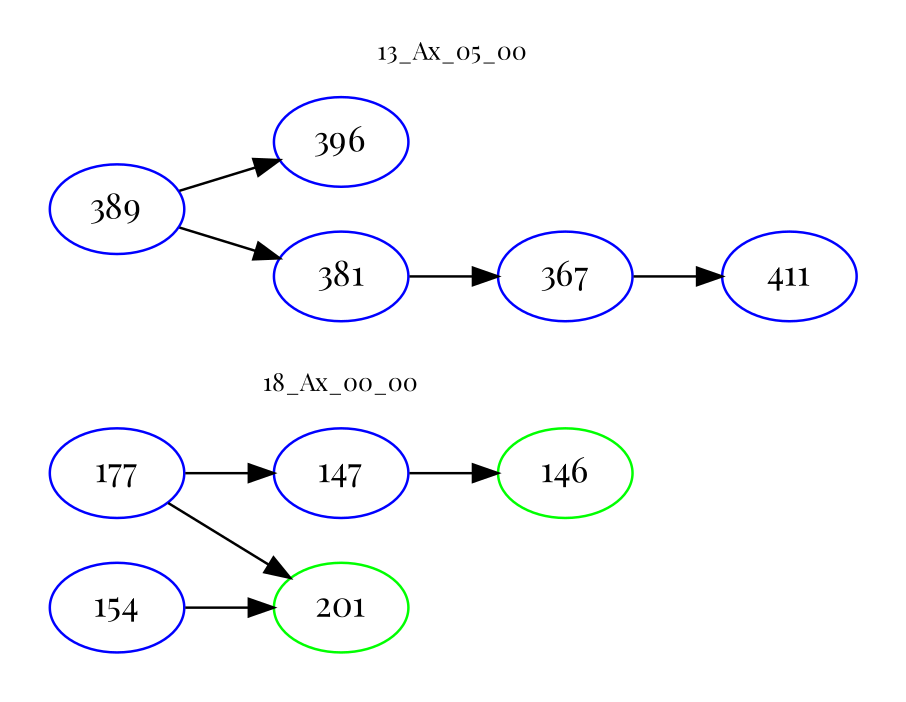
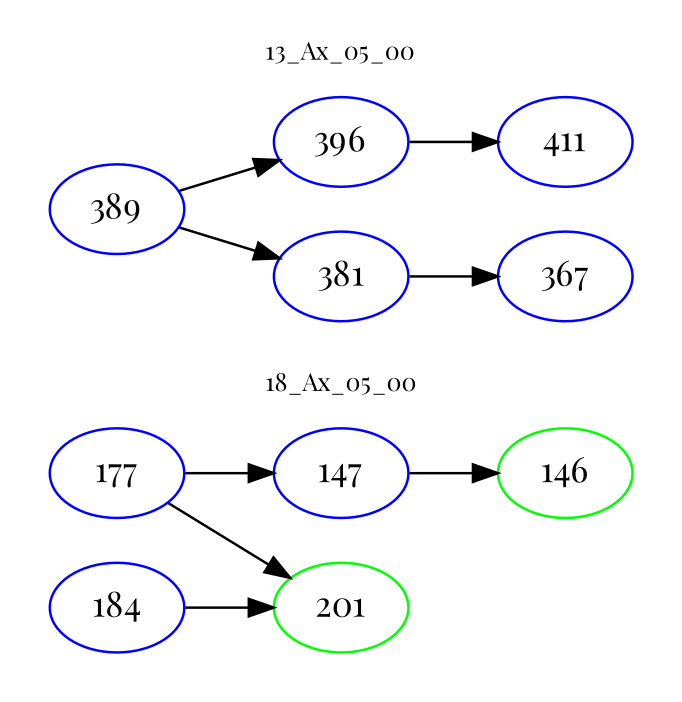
(665, 276) -> (441, 142)
(341, 385) -> (341, 385)
(117, 608) -> (117, 608)
